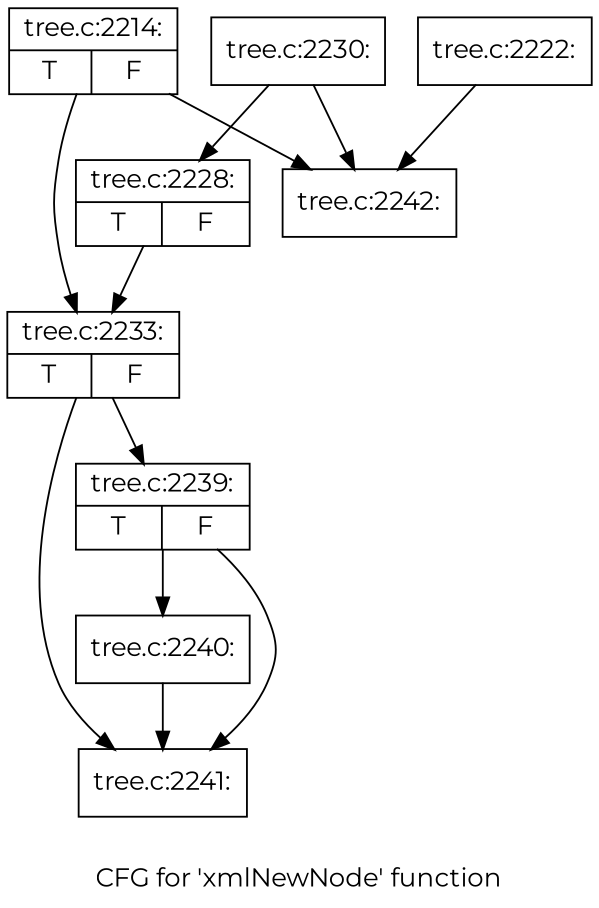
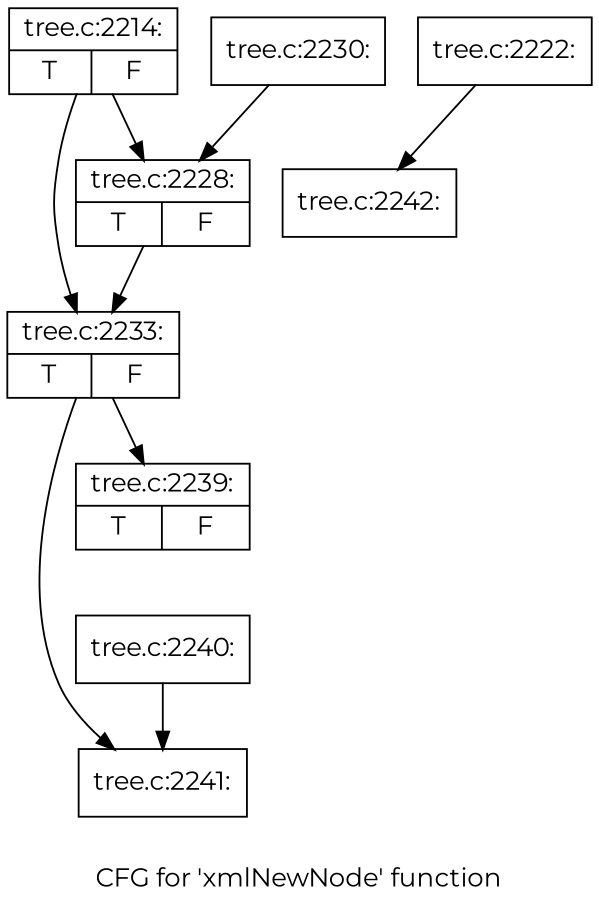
(330, 119) -> none
(241, 132) -> (124, 119)
(163, 573) -> none
(275, 642) -> none
